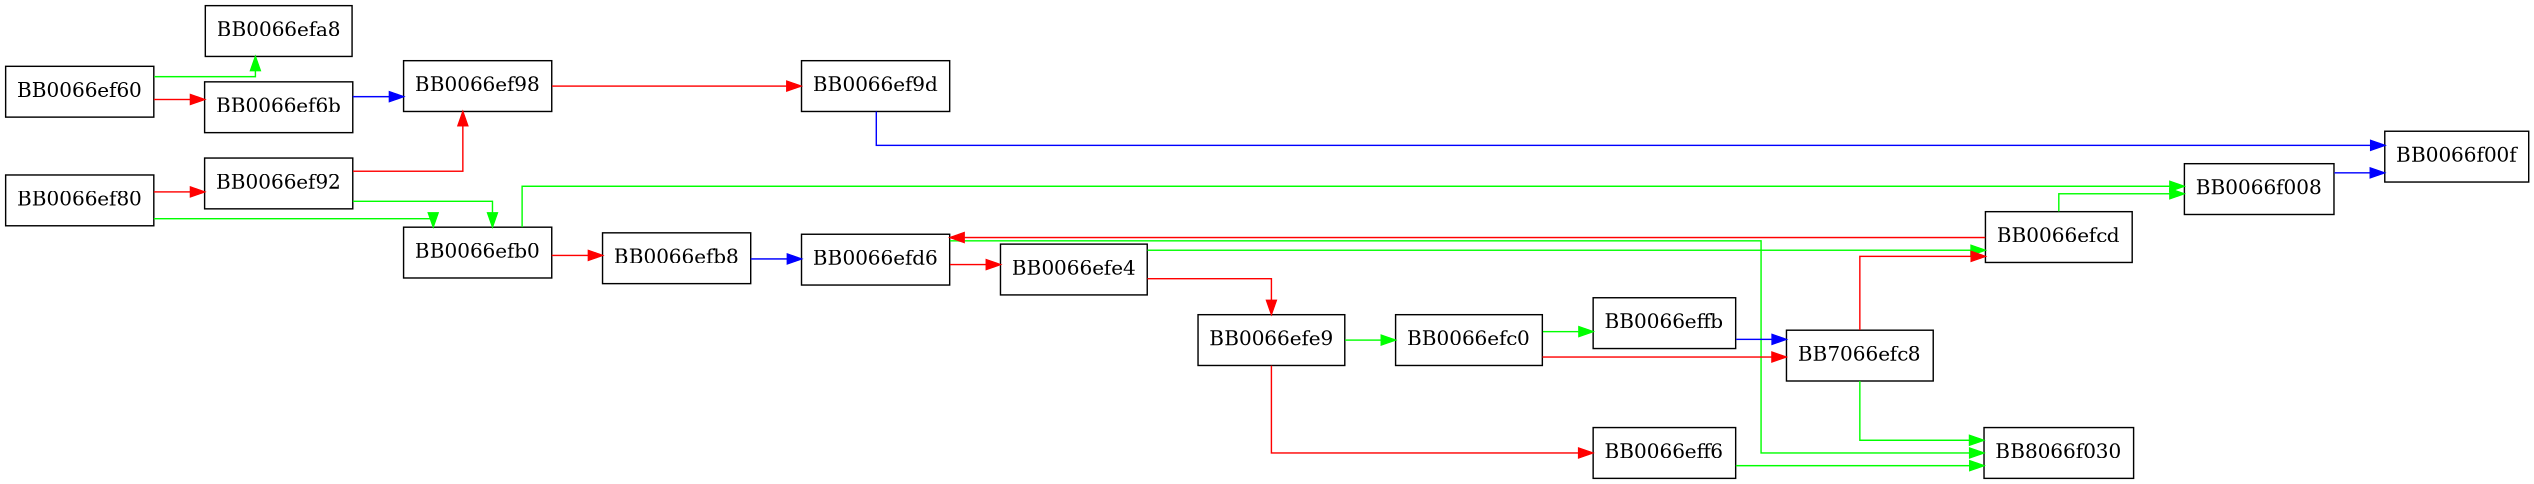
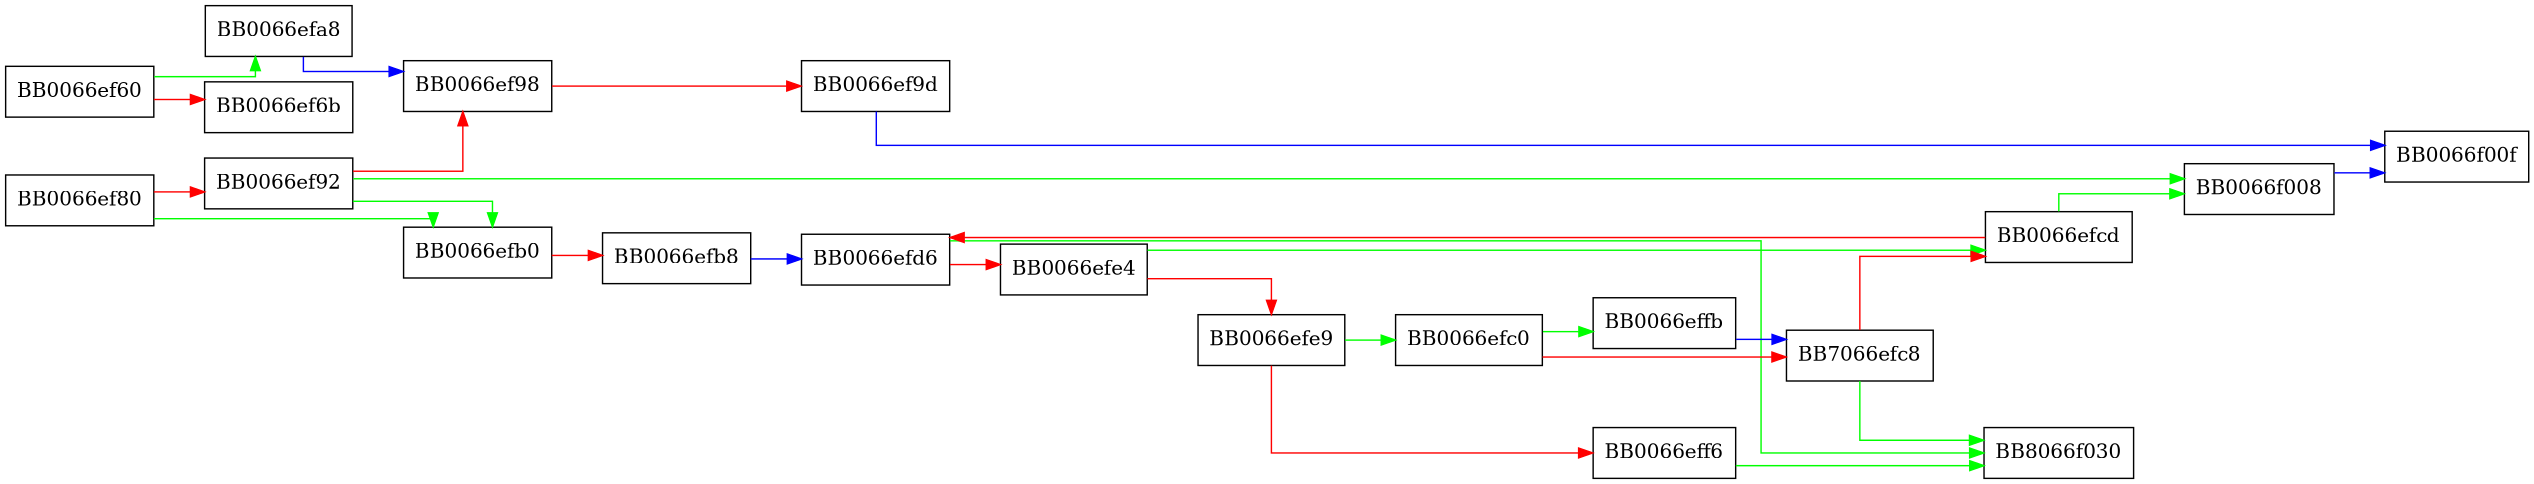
(371, 97) -> (339, 72)
(1326, 186) -> (1262, 179)
